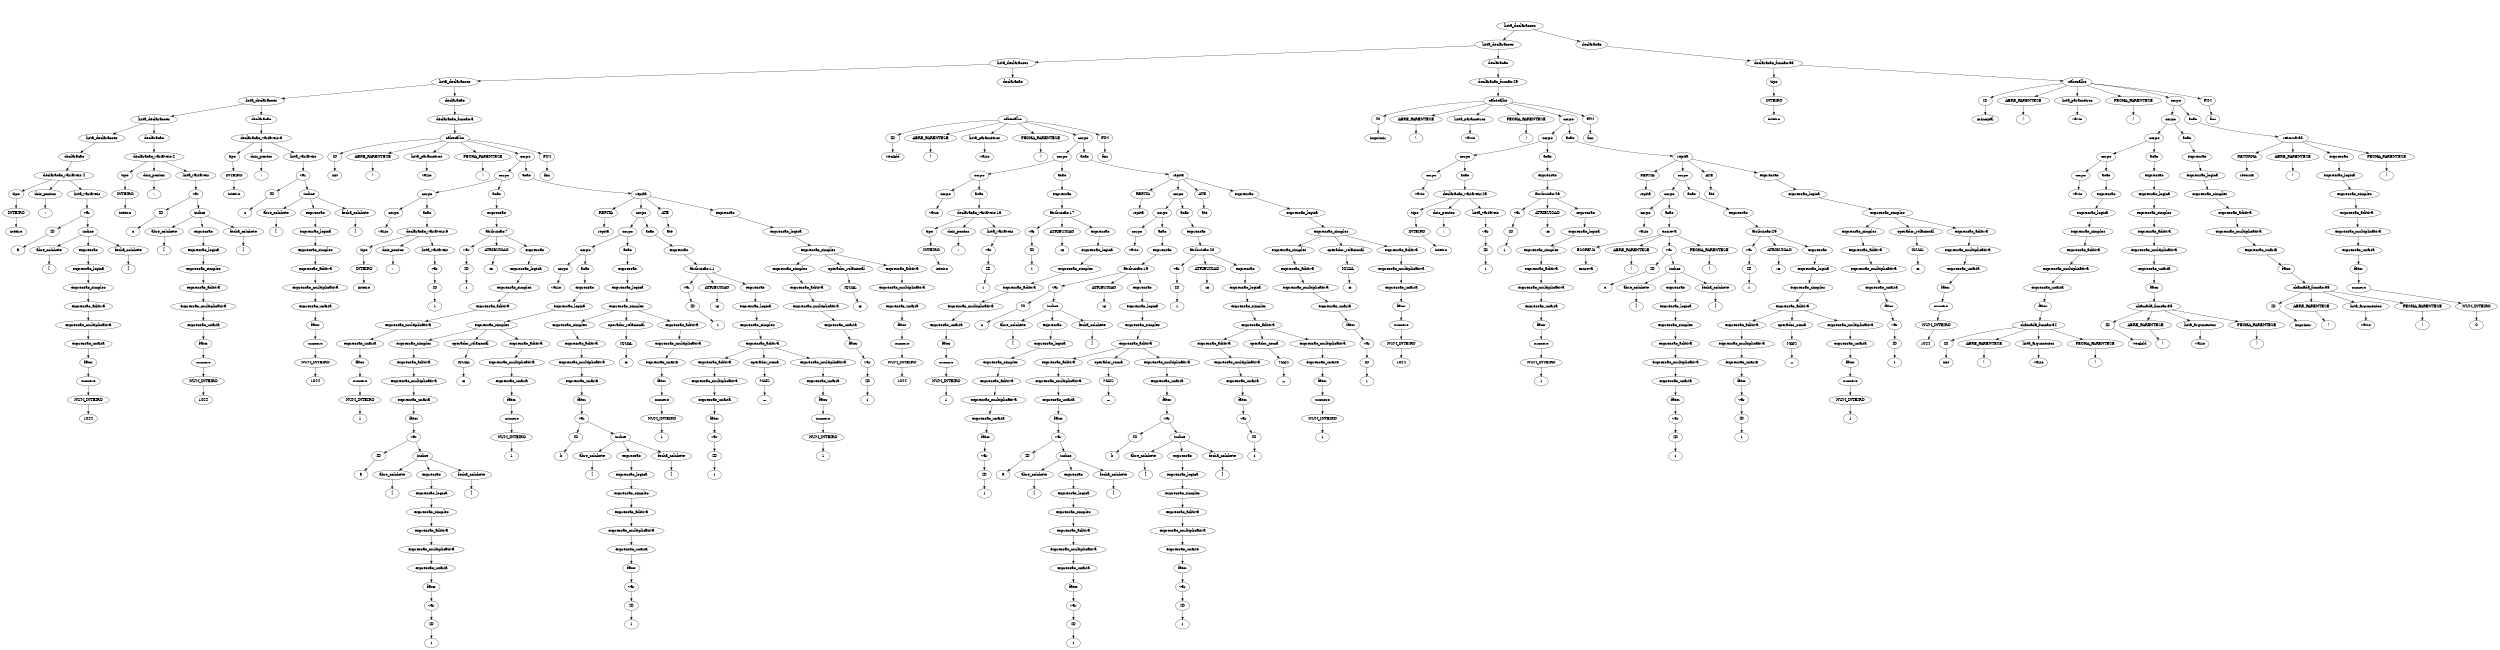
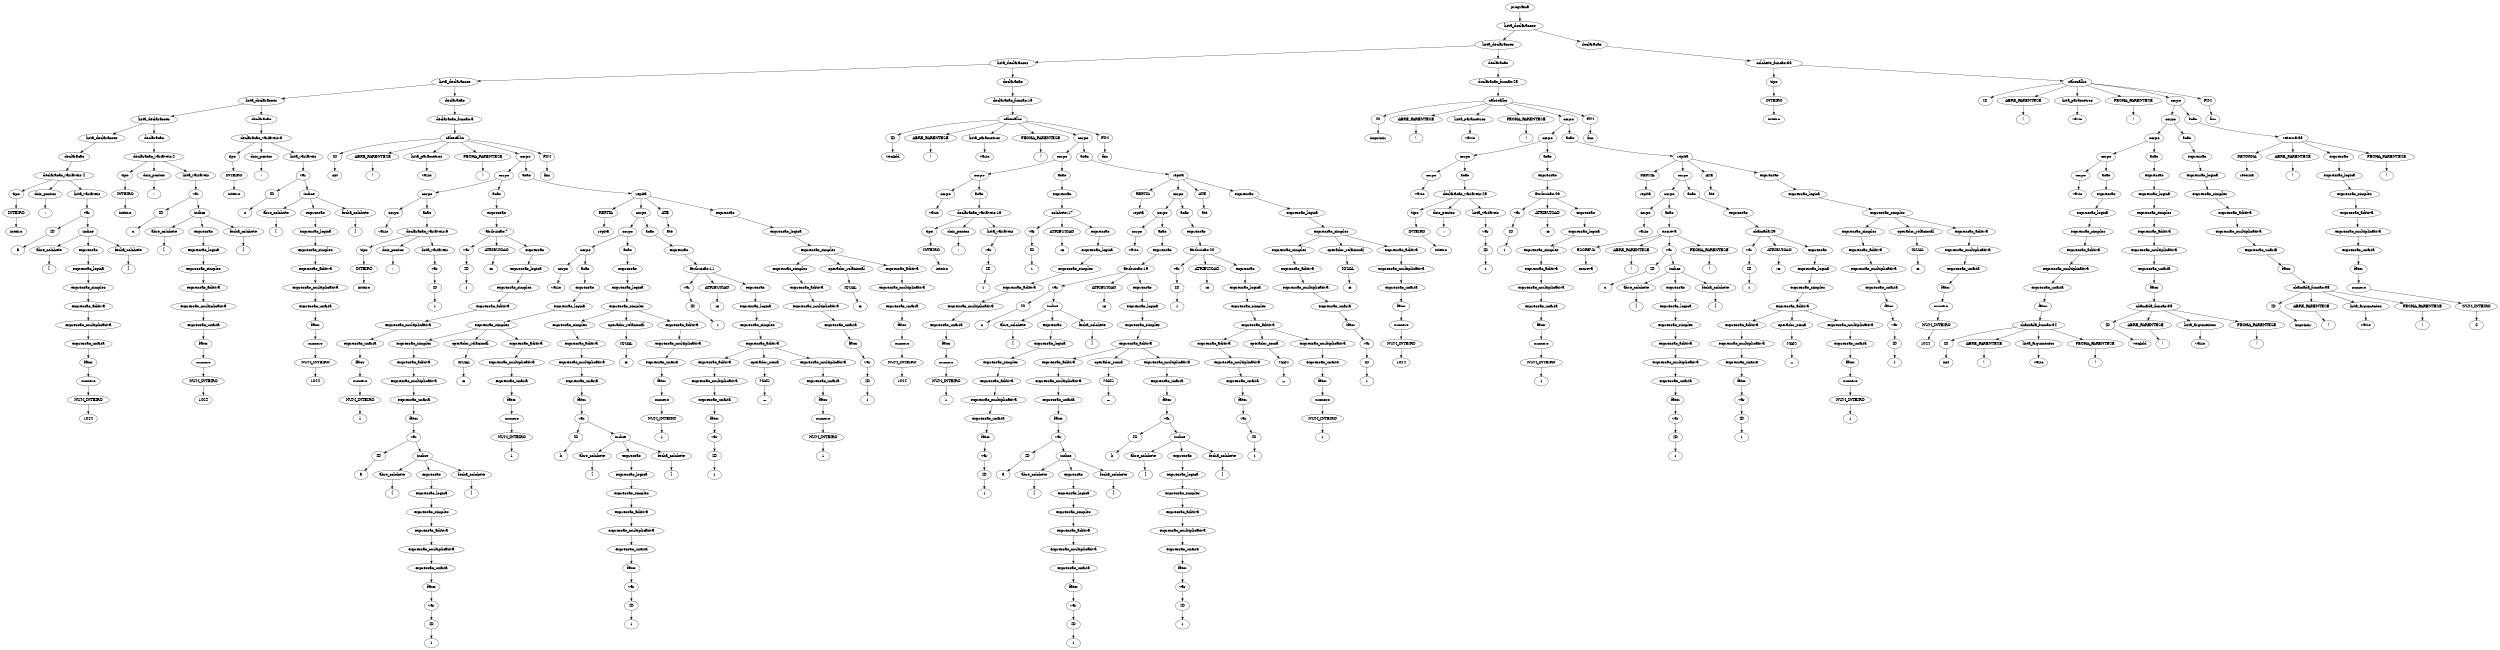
none -> (1520, 7)
(1774, 63) -> (1774, 63)
none -> (1013, 101)
(1985, 119) -> none
(1062, 213) -> (1062, 213)
(1764, 232) -> (1764, 232)
